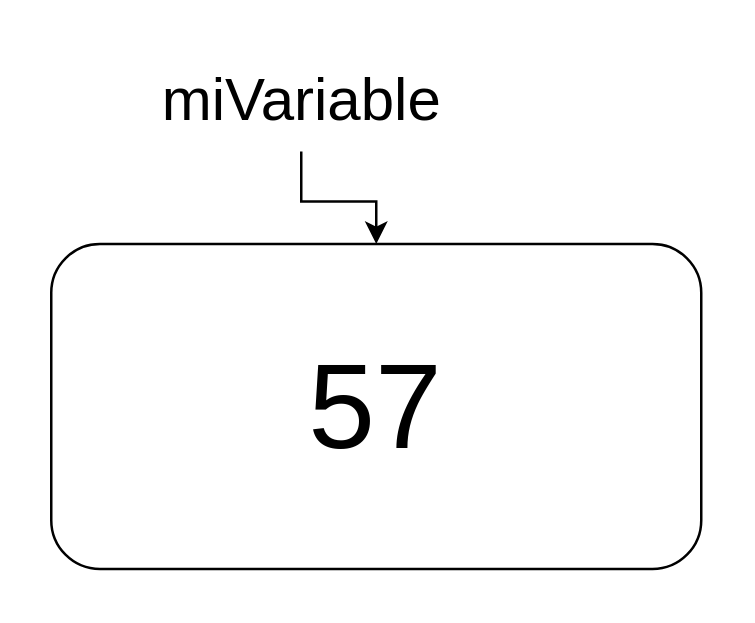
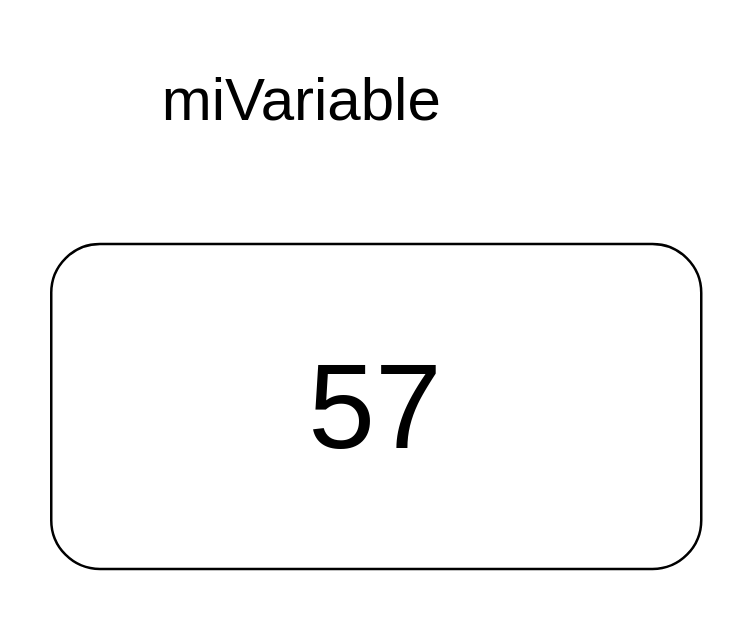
(326, 201) -> none
